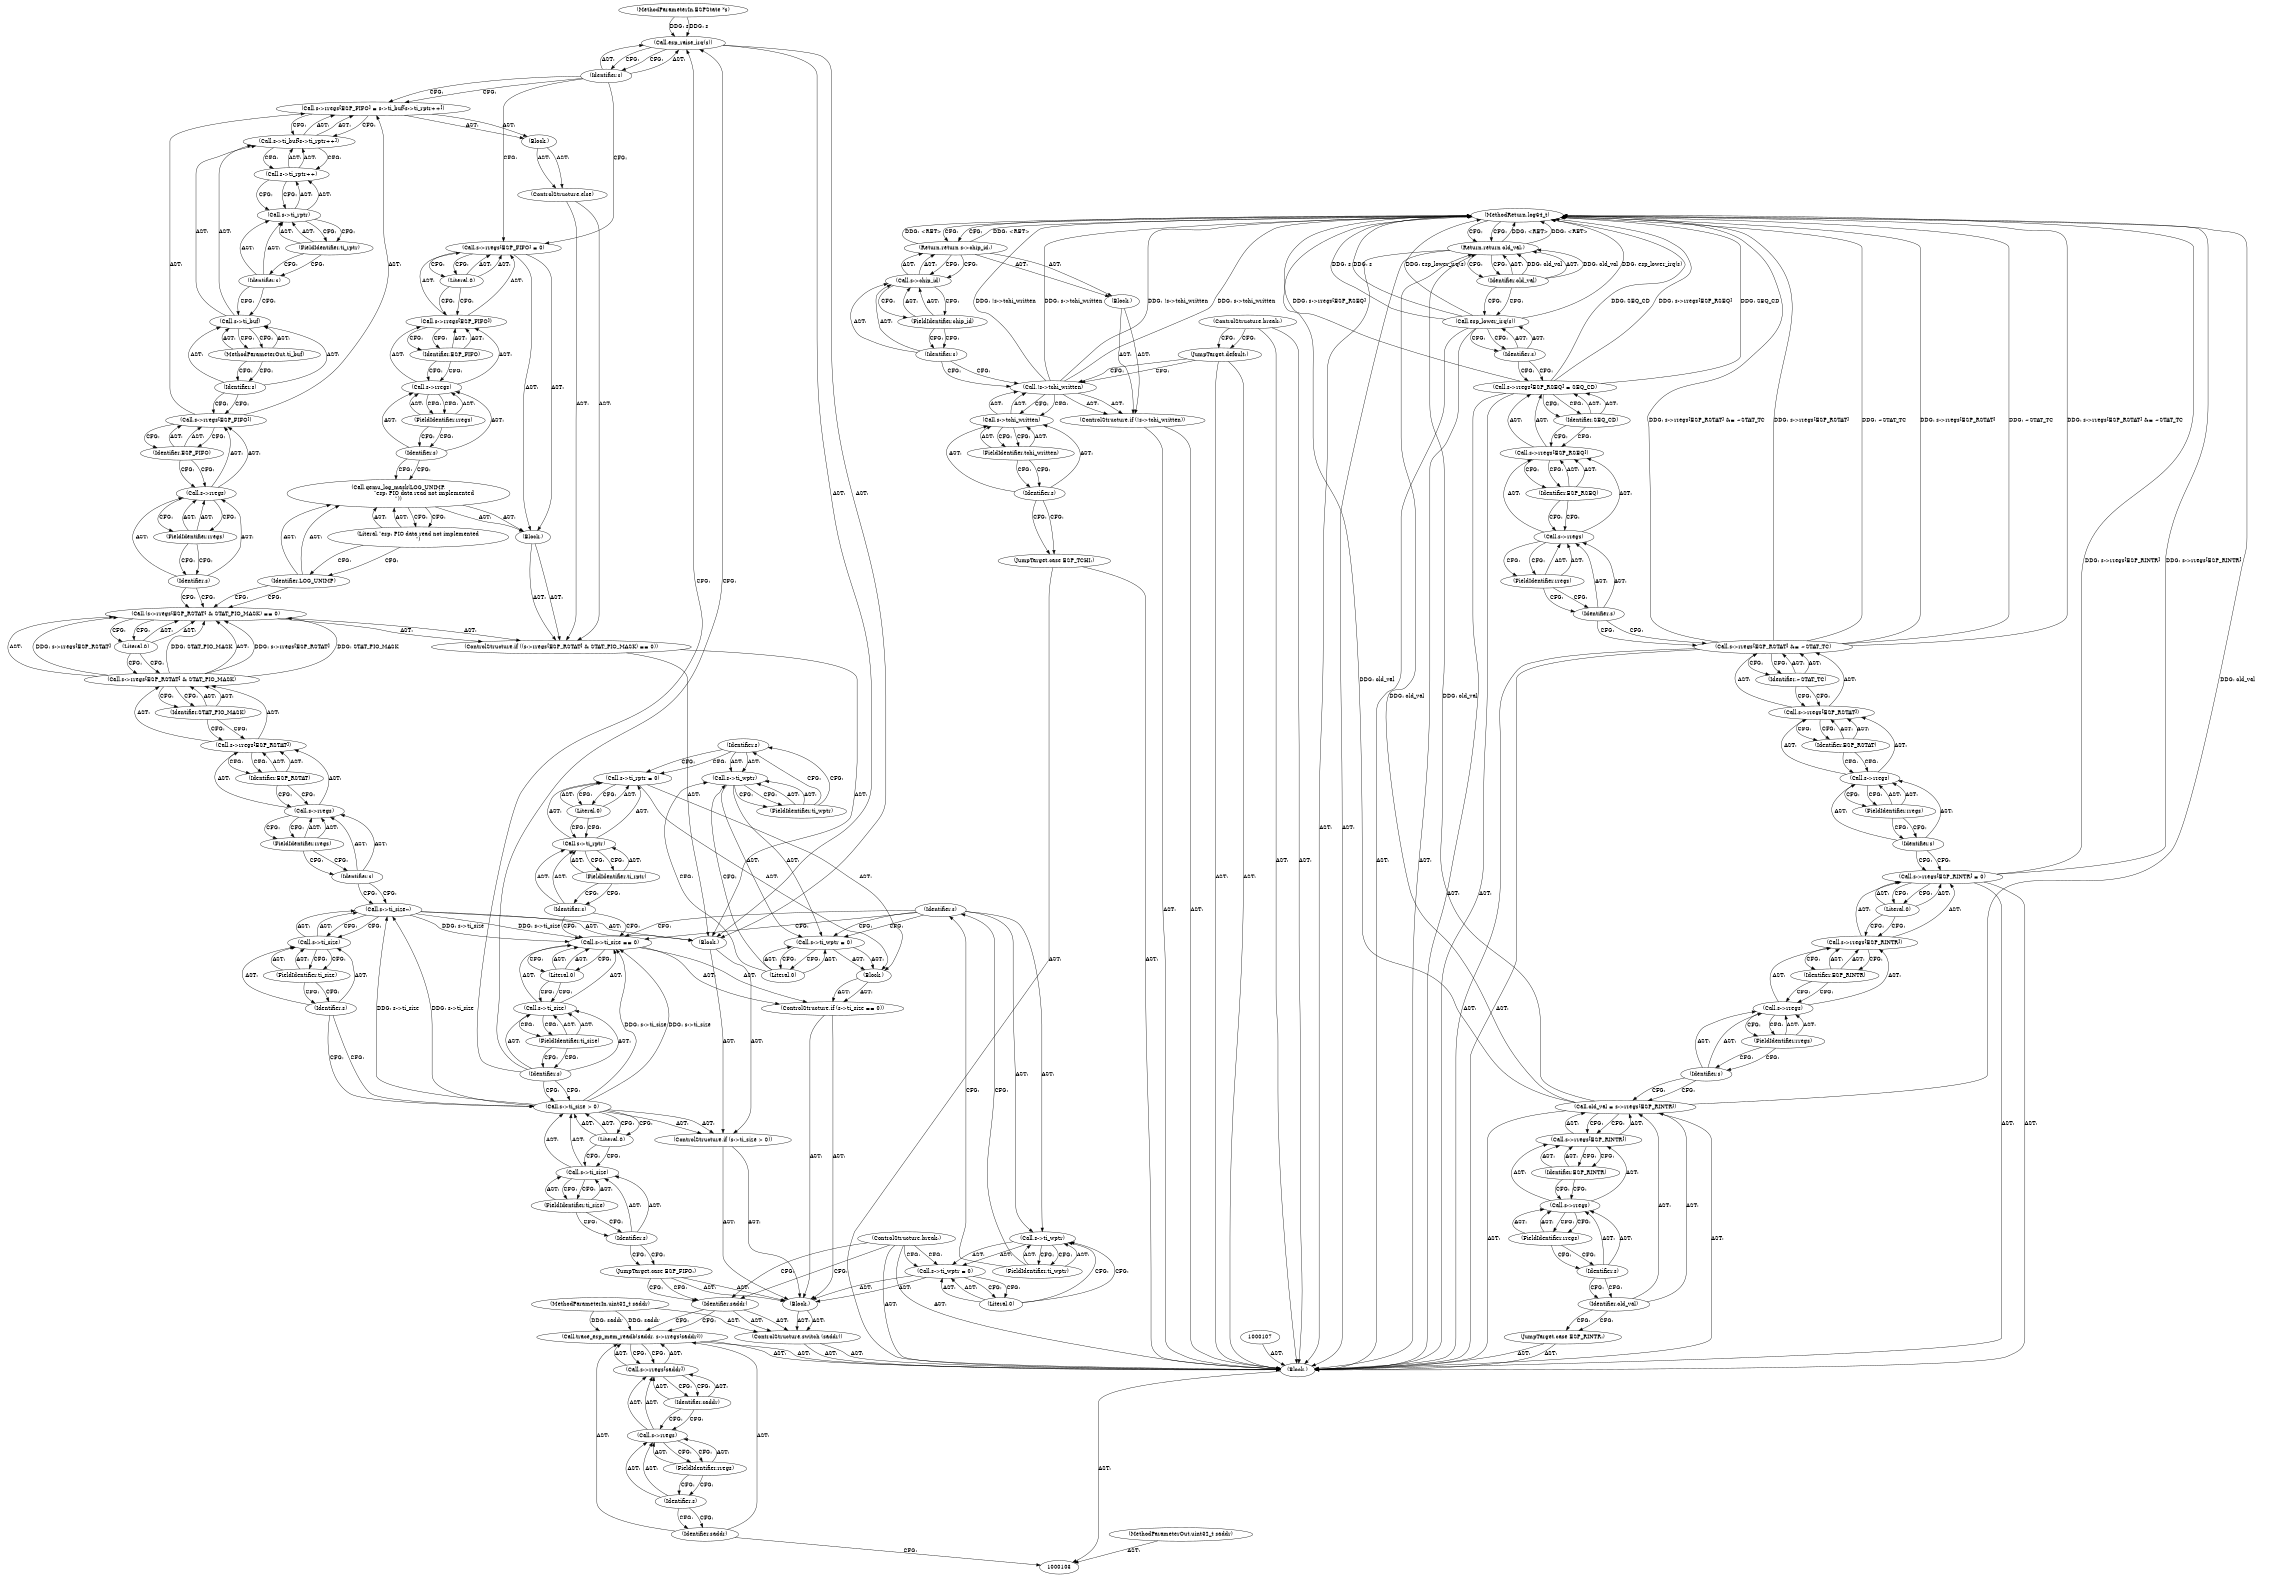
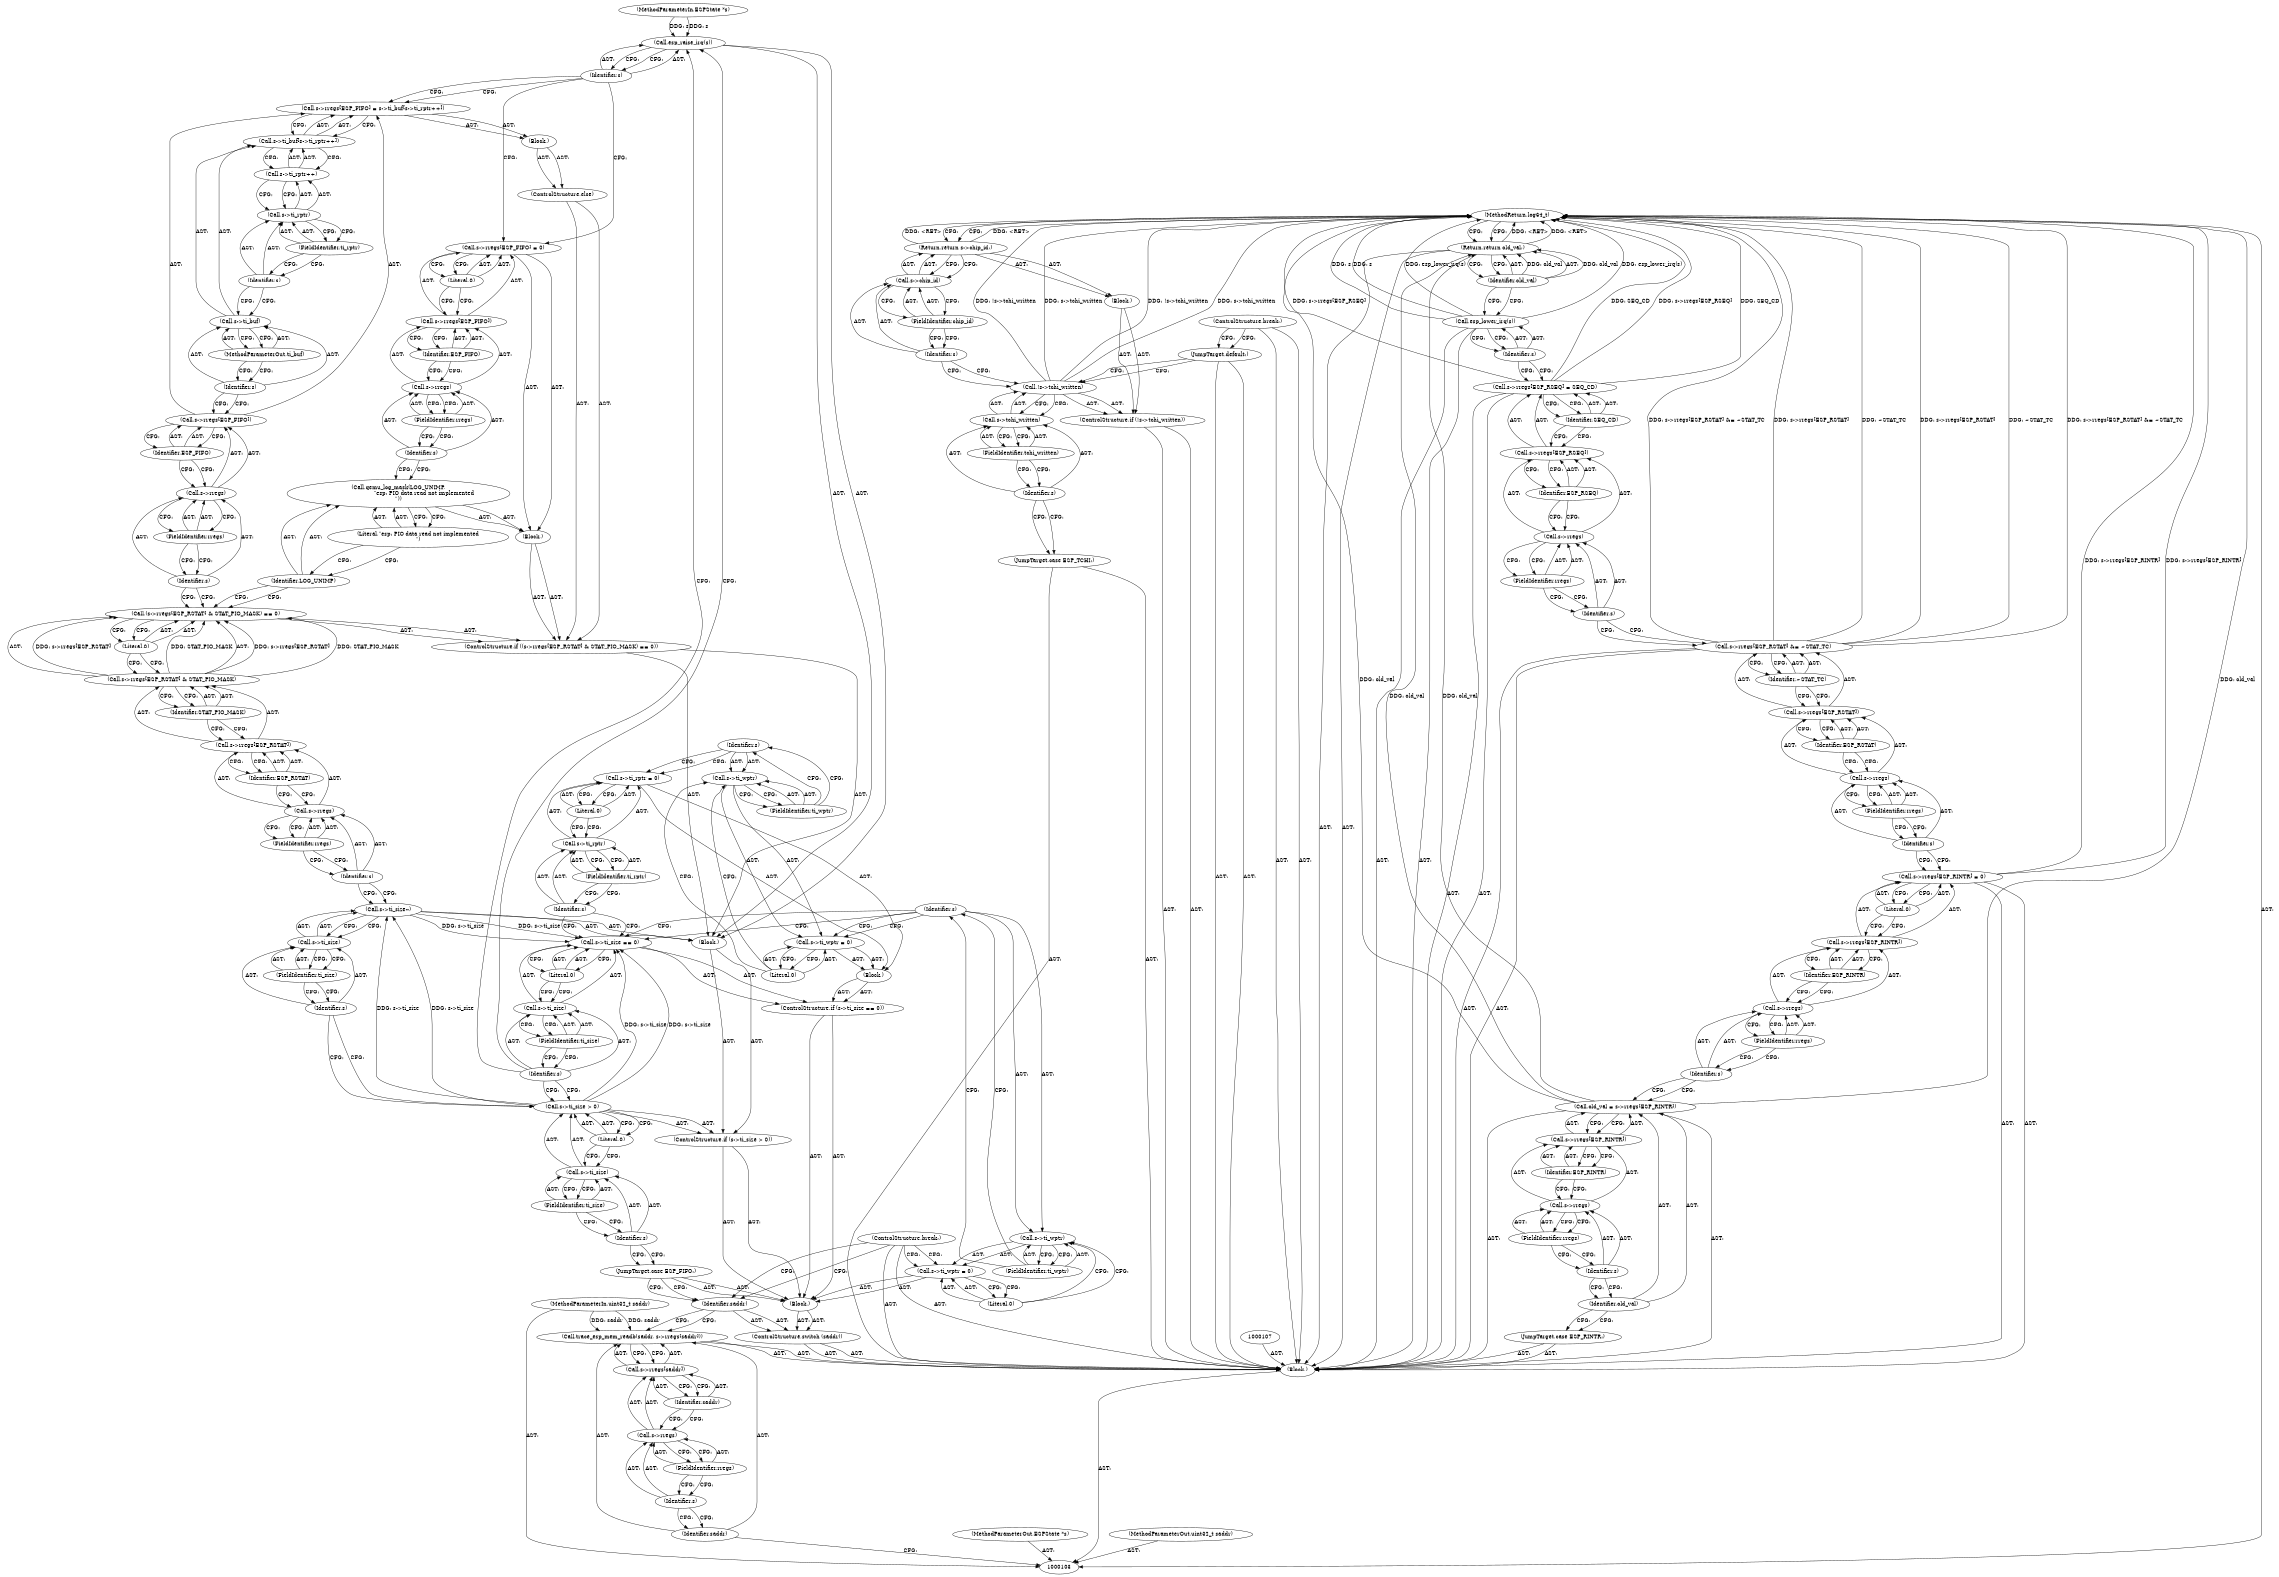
none -> (2261, 1128)
(703, 1314) -> (660, 1556)
none -> (1020, 1534)
